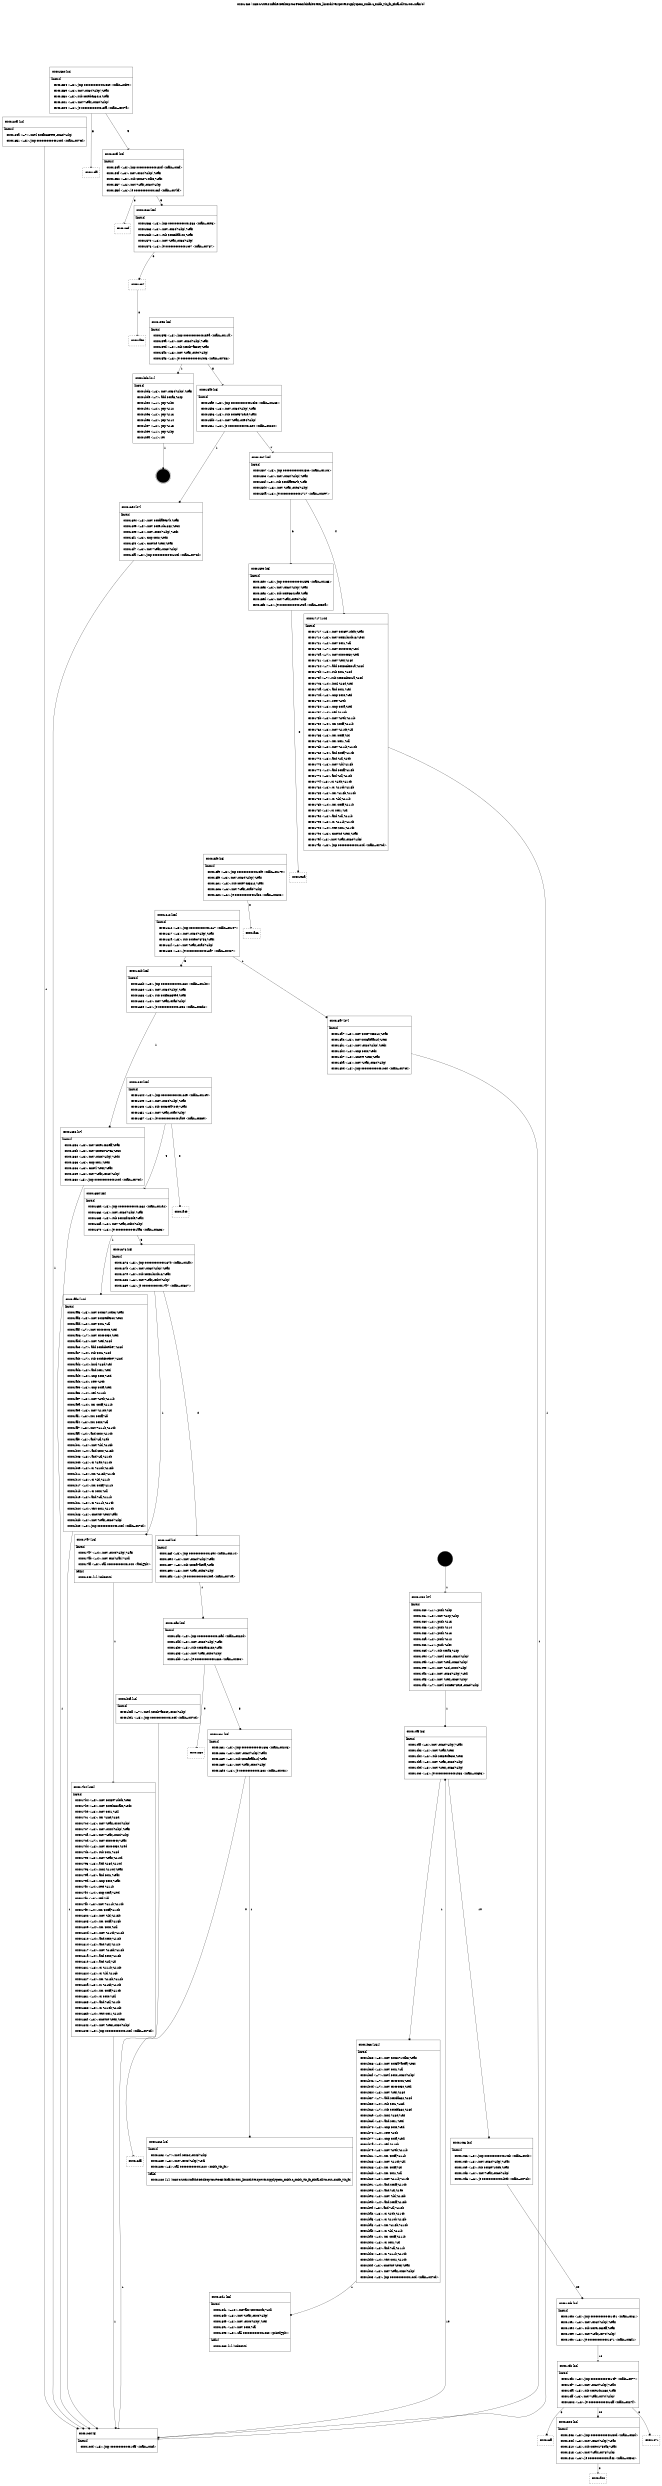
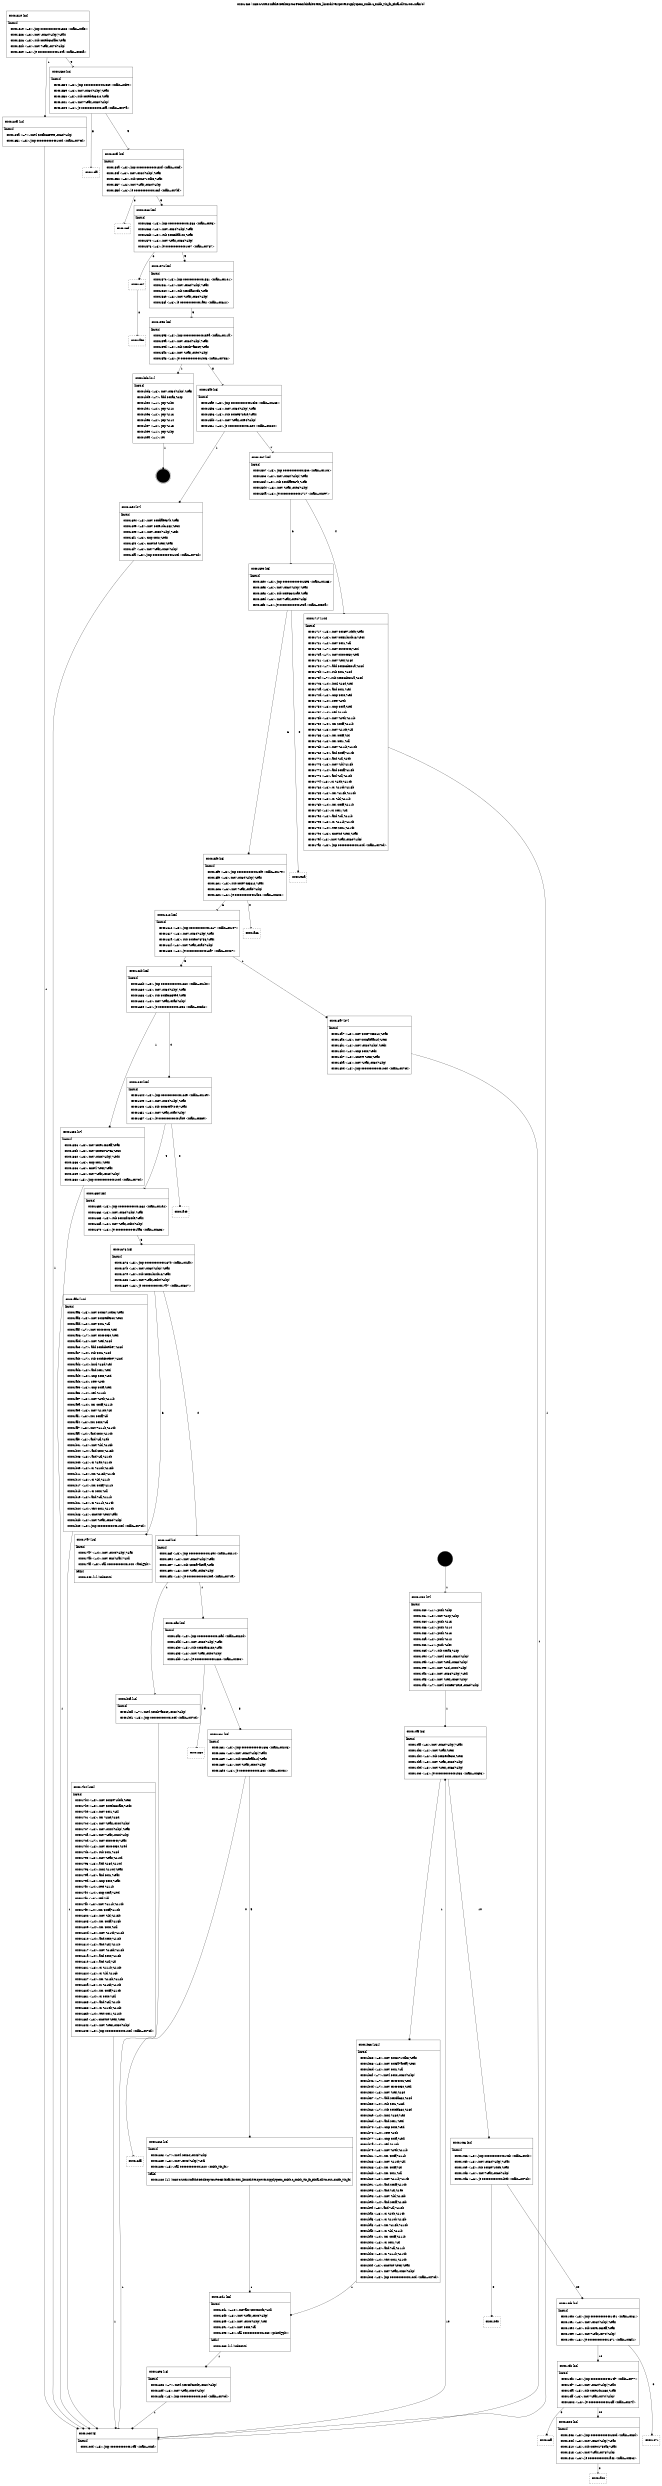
none -> (48, 34)
none -> (192, 285)
none -> (268, 731)
none -> (221, 905)
none -> (169, 1044)
(105, 1263) -> none
(162, 1413) -> (162, 1413)
none -> (152, 1636)
(113, 1682) -> none
(251, 1909) -> (251, 1909)
none -> (250, 2238)
none -> (492, 2322)
(598, 2352) -> (598, 2352)
none -> (189, 2384)
(643, 2419) -> (649, 2387)
